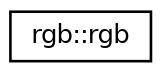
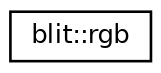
(81, 36) -> (81, 36)
